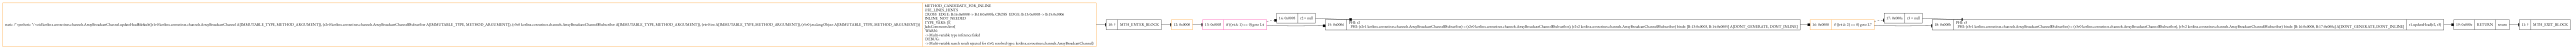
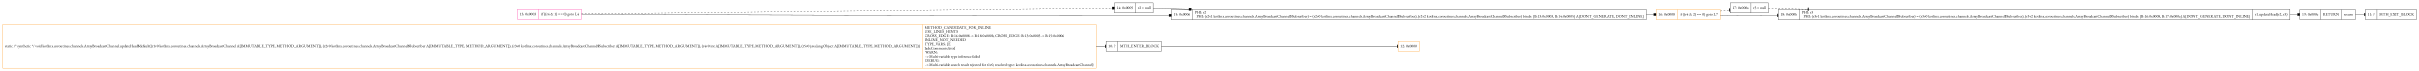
(1942, 19) -> (1788, 9)
(1197, 25) -> none
